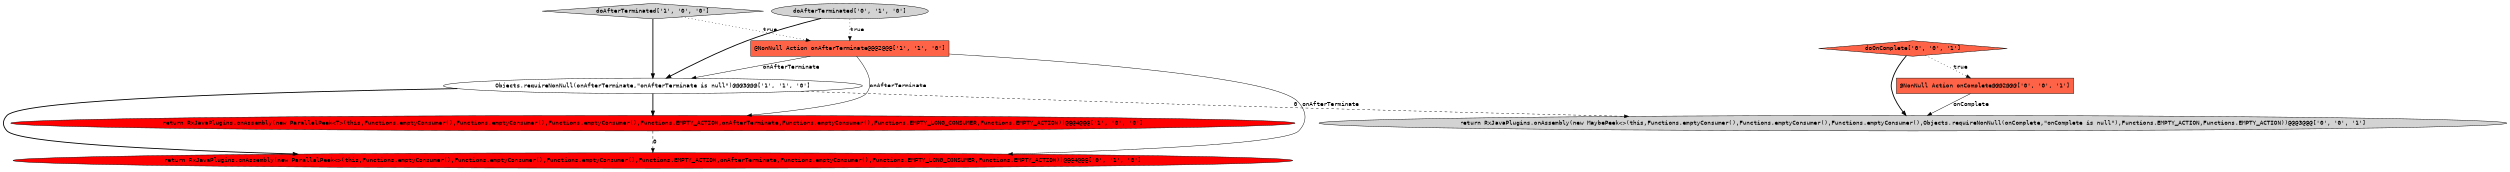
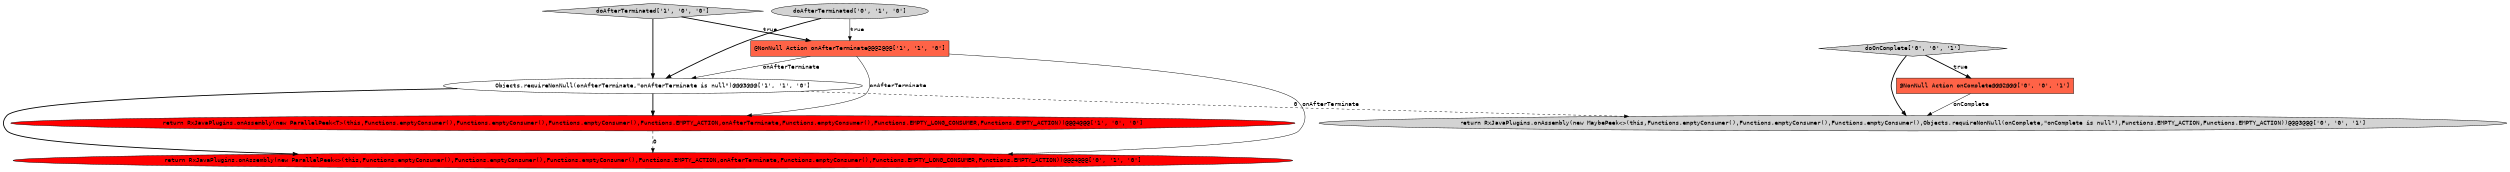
(744, 28) -> (744, 28)
(850, 28) -> (850, 28)
(1913, 48) -> (1913, 48)
(1946, 66) -> (1946, 66)
